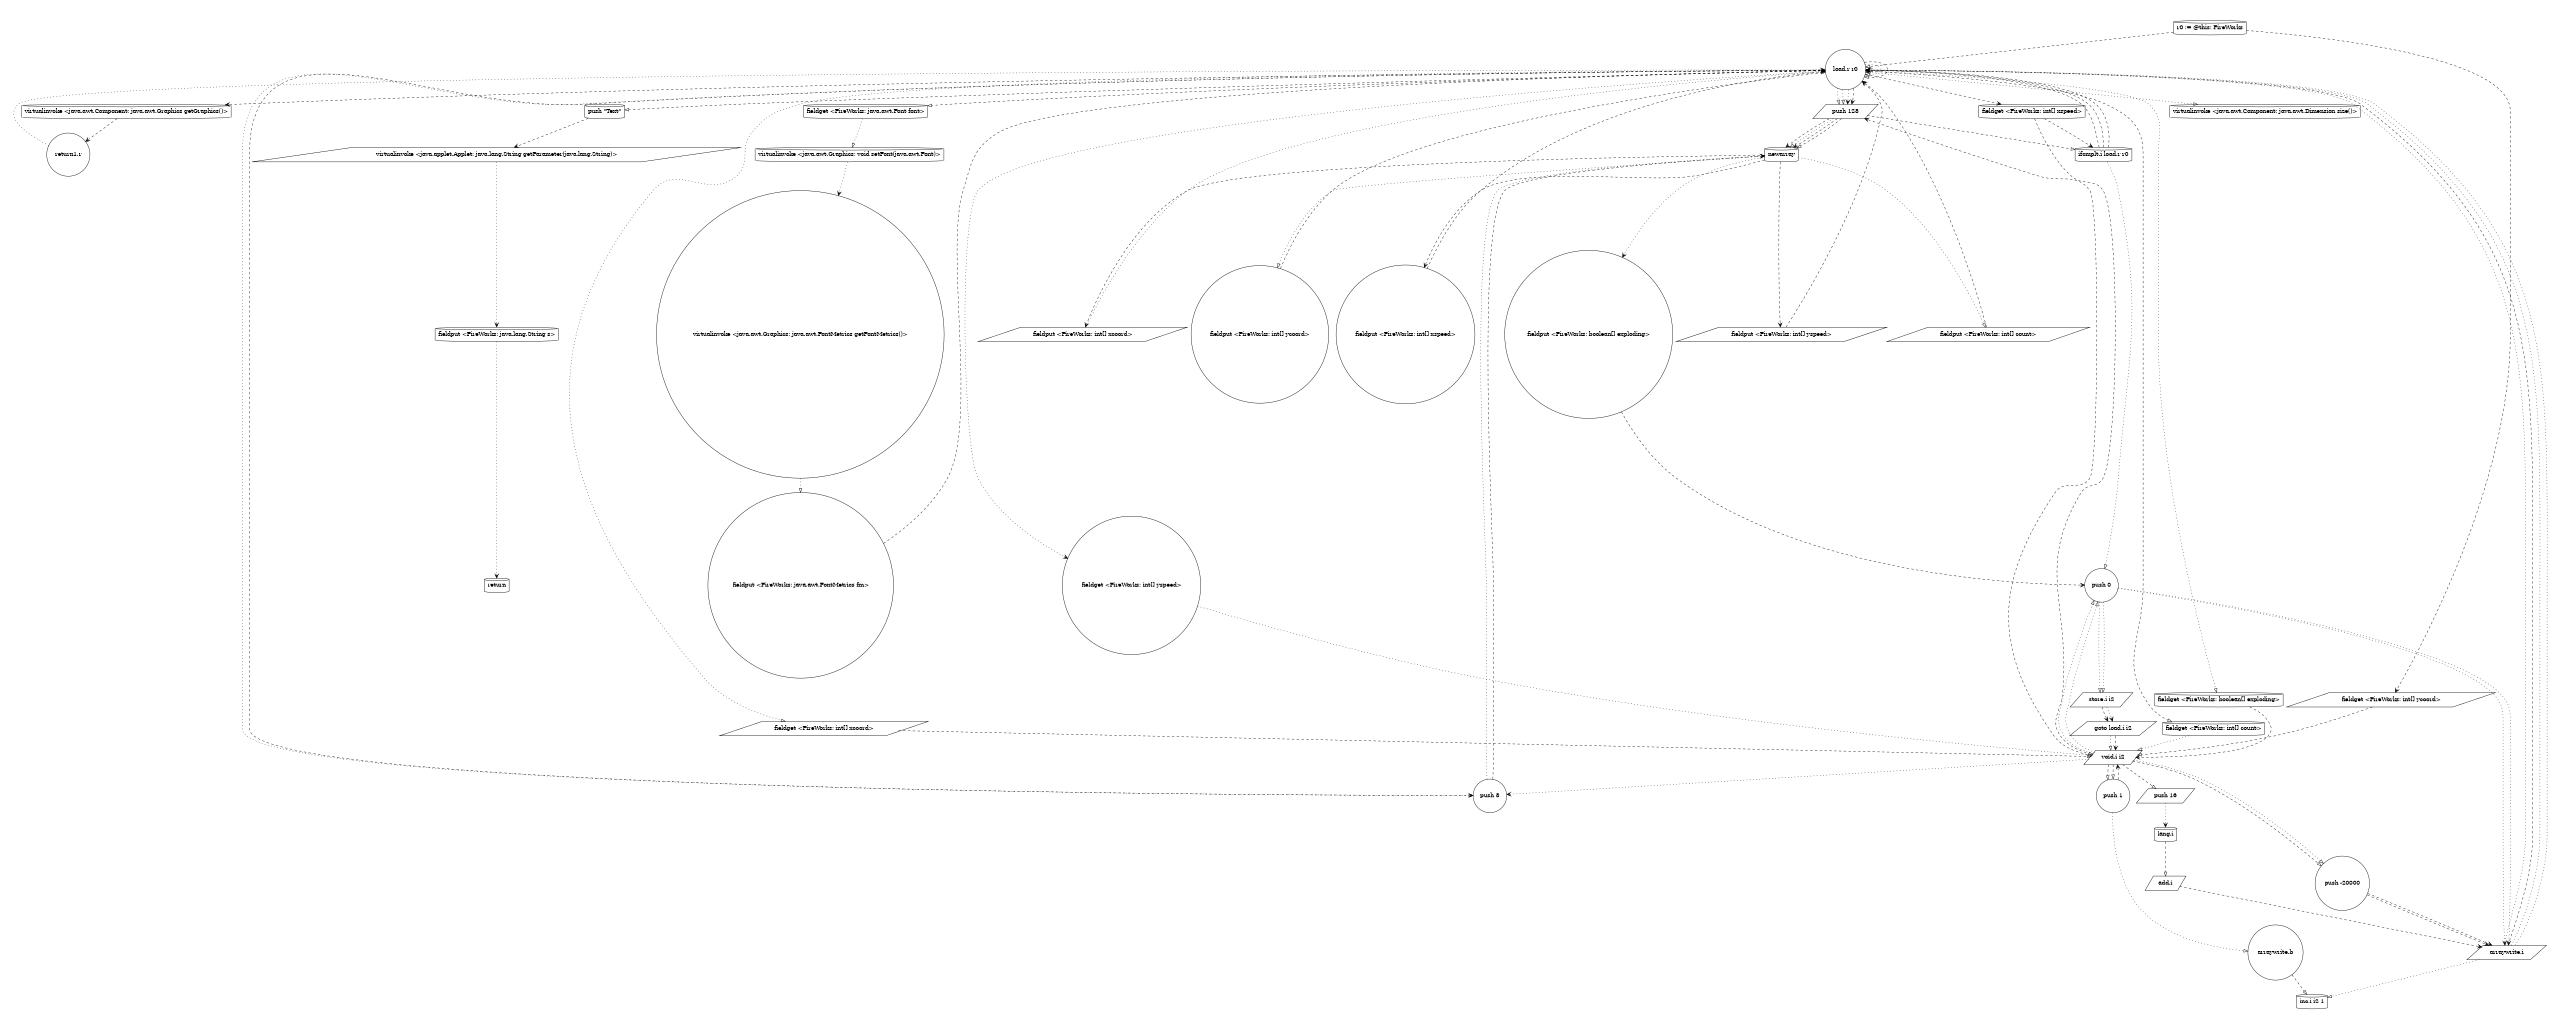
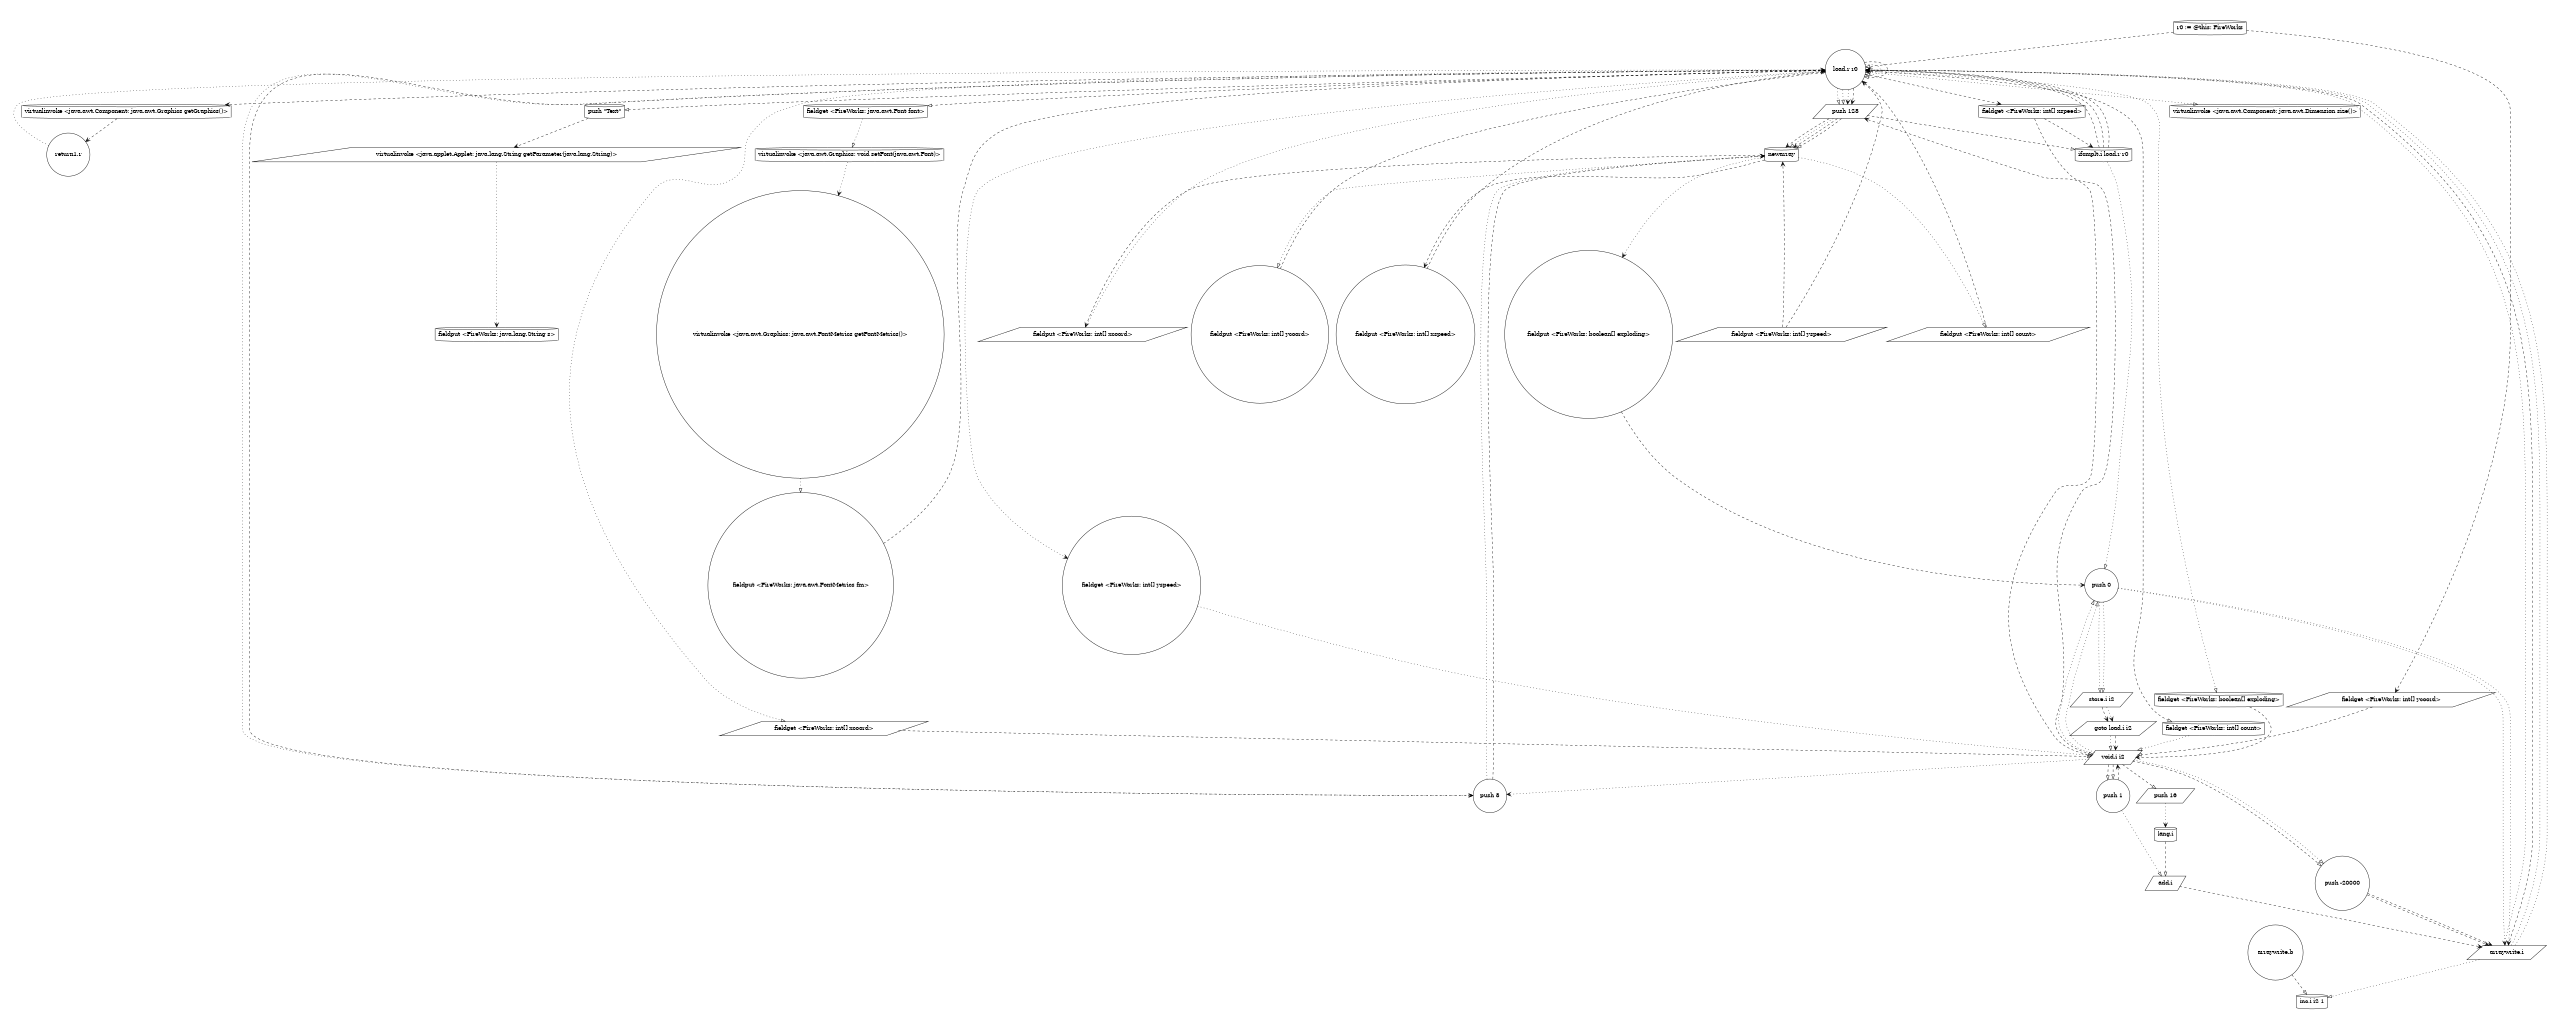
(1940, 198) -> (1940, 198)
(1779, 242) -> (1784, 246)
(497, 585) -> none
(2145, 913) -> (2141, 842)
